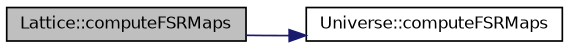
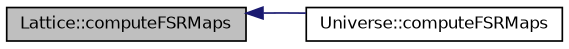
(268, 36) -> (285, 13)
